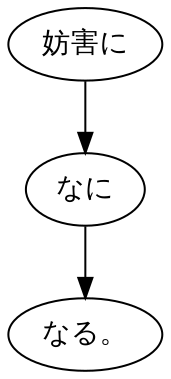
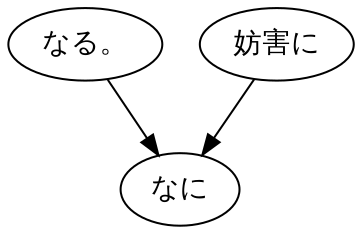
(85, 252) -> (127, 109)
